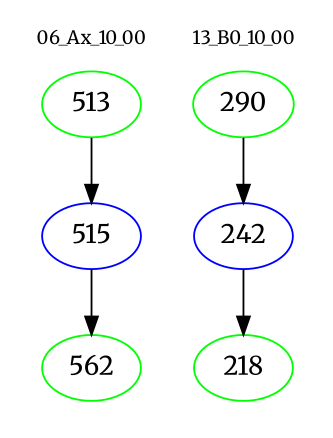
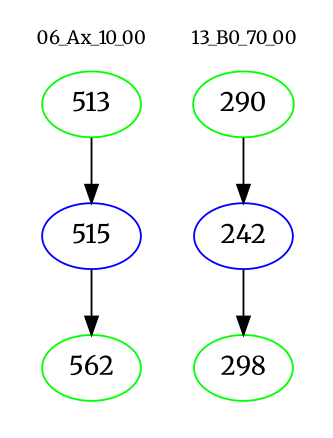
(244, 39) -> (244, 39)
(243, 368) -> (243, 368)
